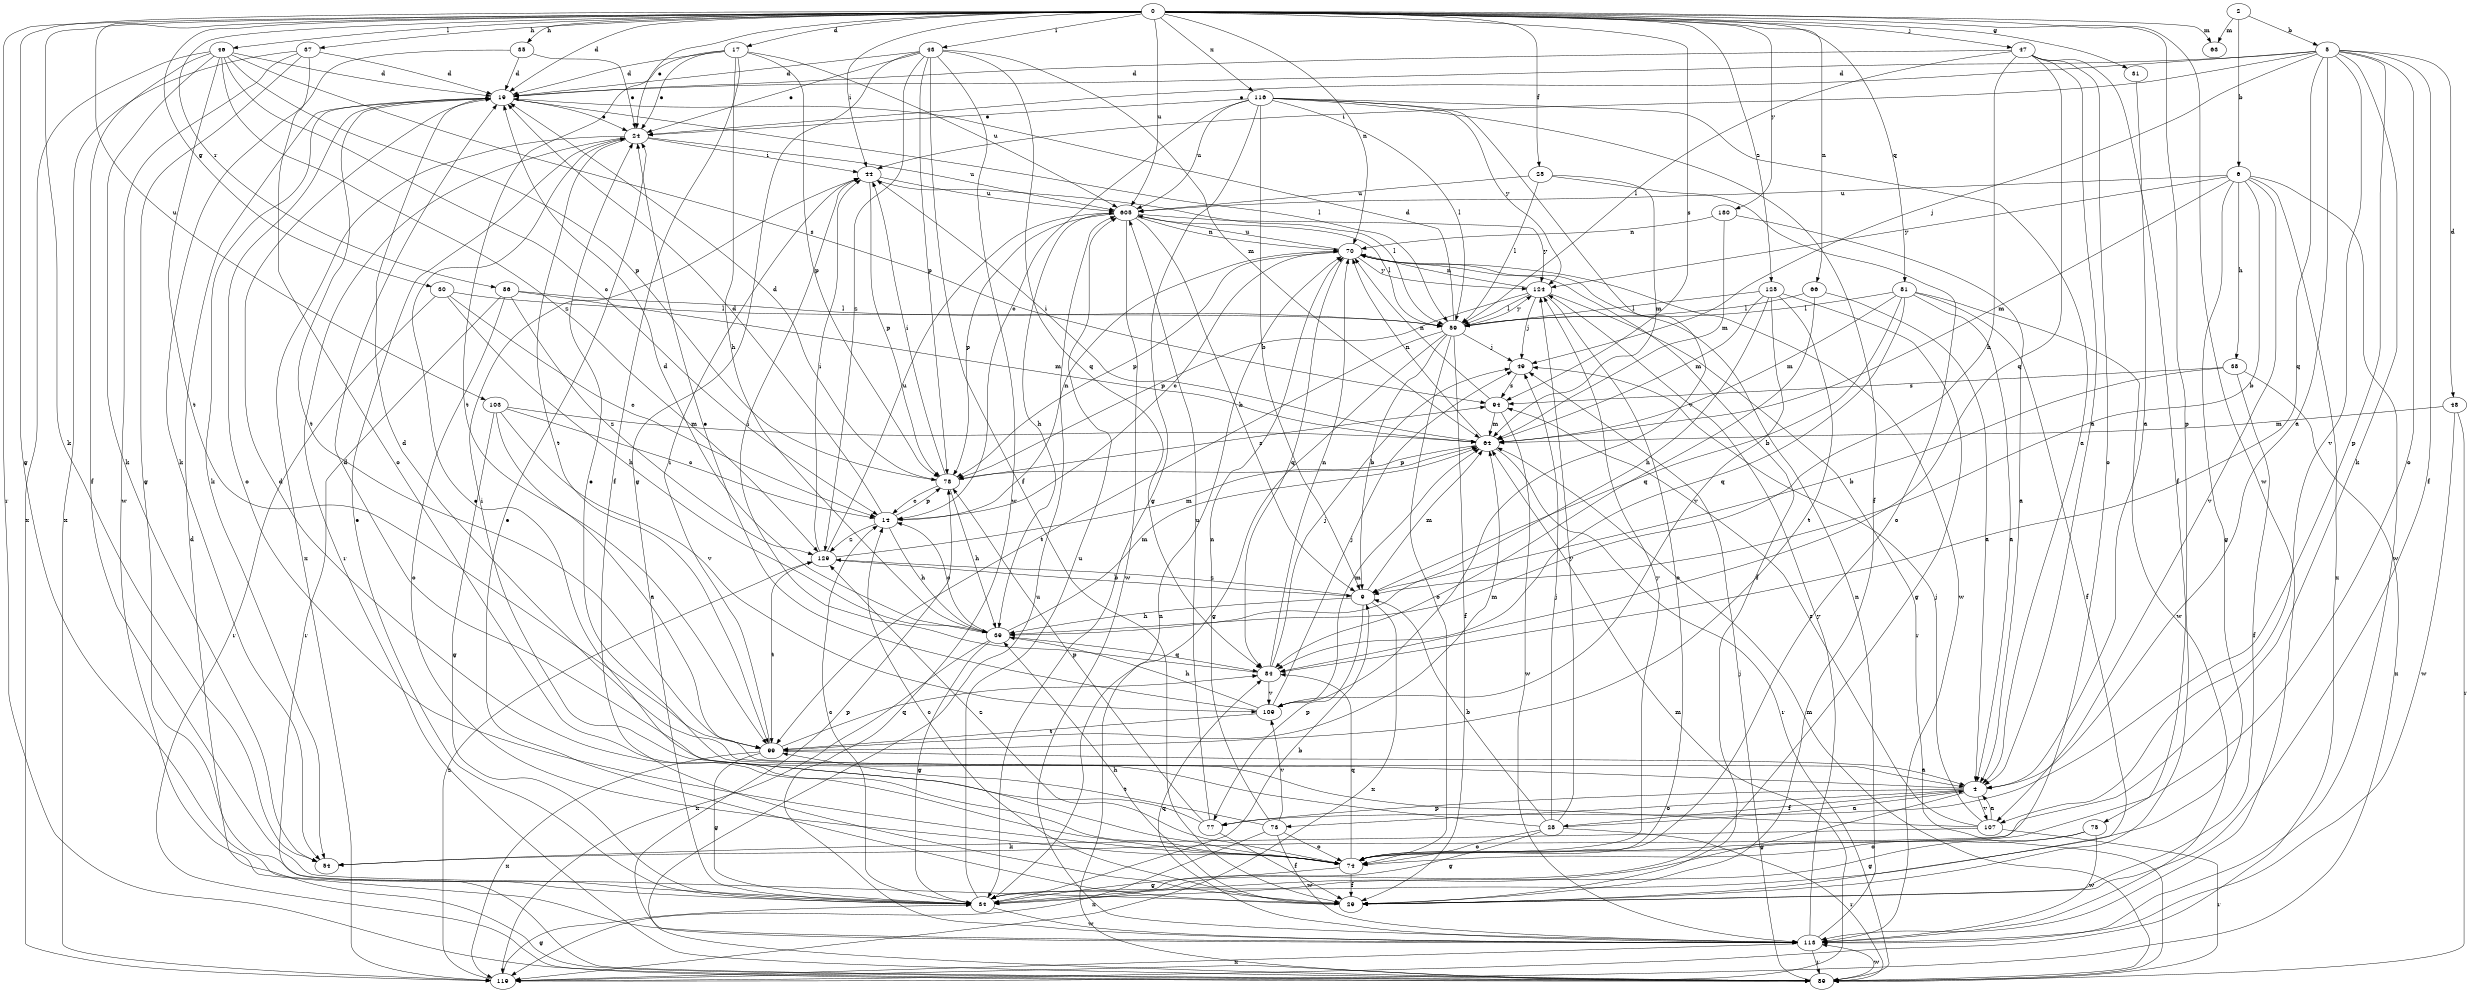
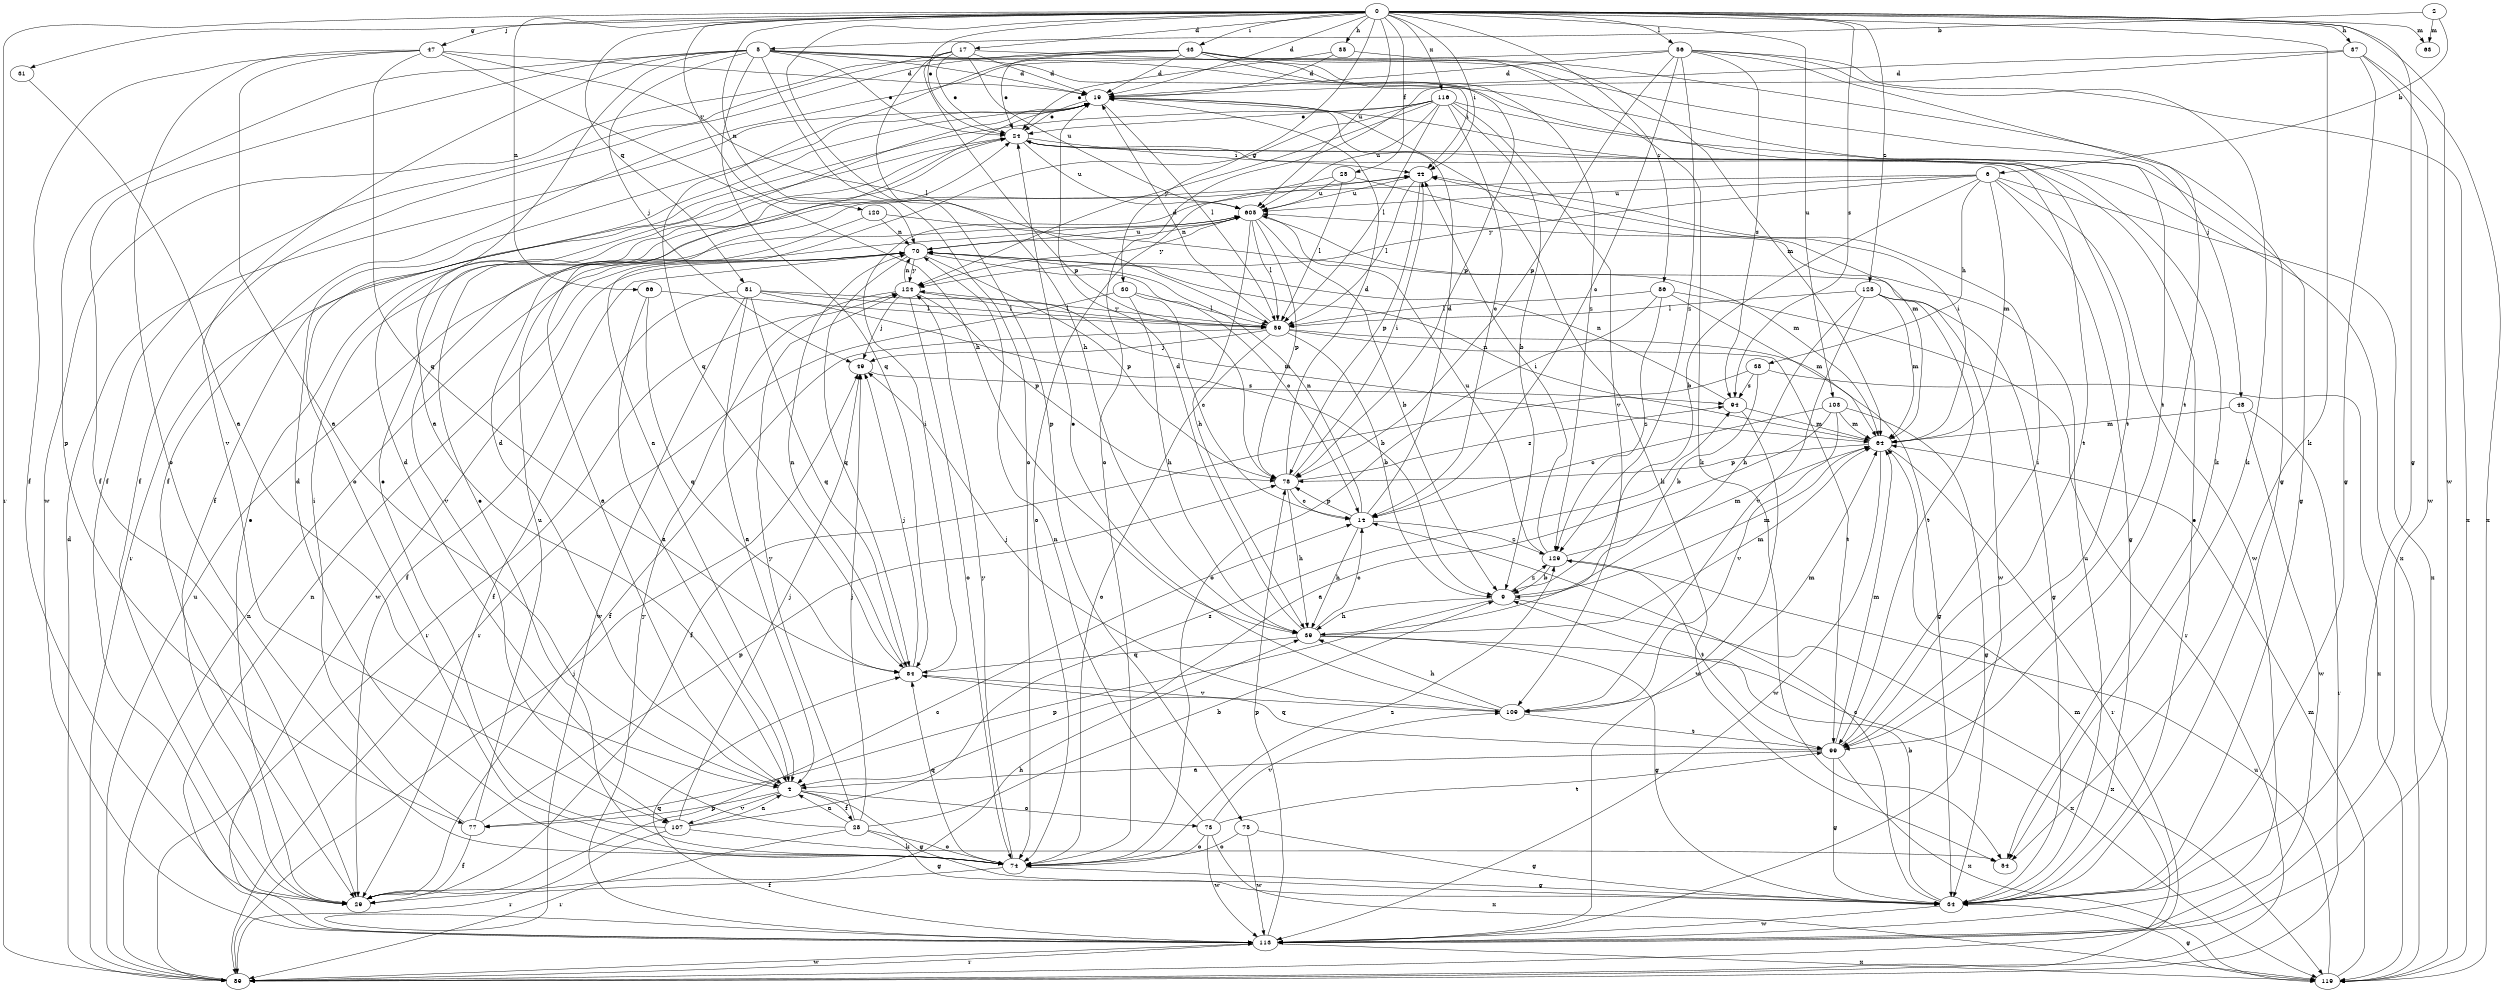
(222, 50) -> (1680, 50)
(1724, 213) -> (874, 213)
(2453, 232) -> (2209, 232)
none -> (1678, 764)
(450, 770) -> (2256, 770)
